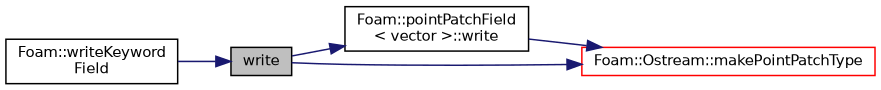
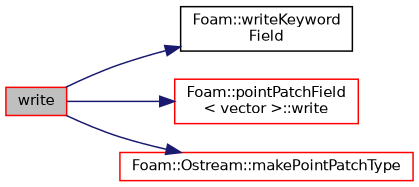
(437, 29) -> (266, 101)
(558, 42) -> none
(197, 61) -> (115, 66)
(261, 61) -> (36, 101)
